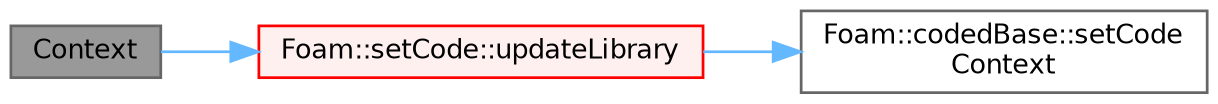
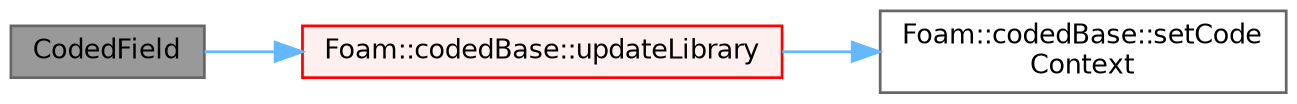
(86, 52) -> (108, 52)
(481, 52) -> (542, 52)
